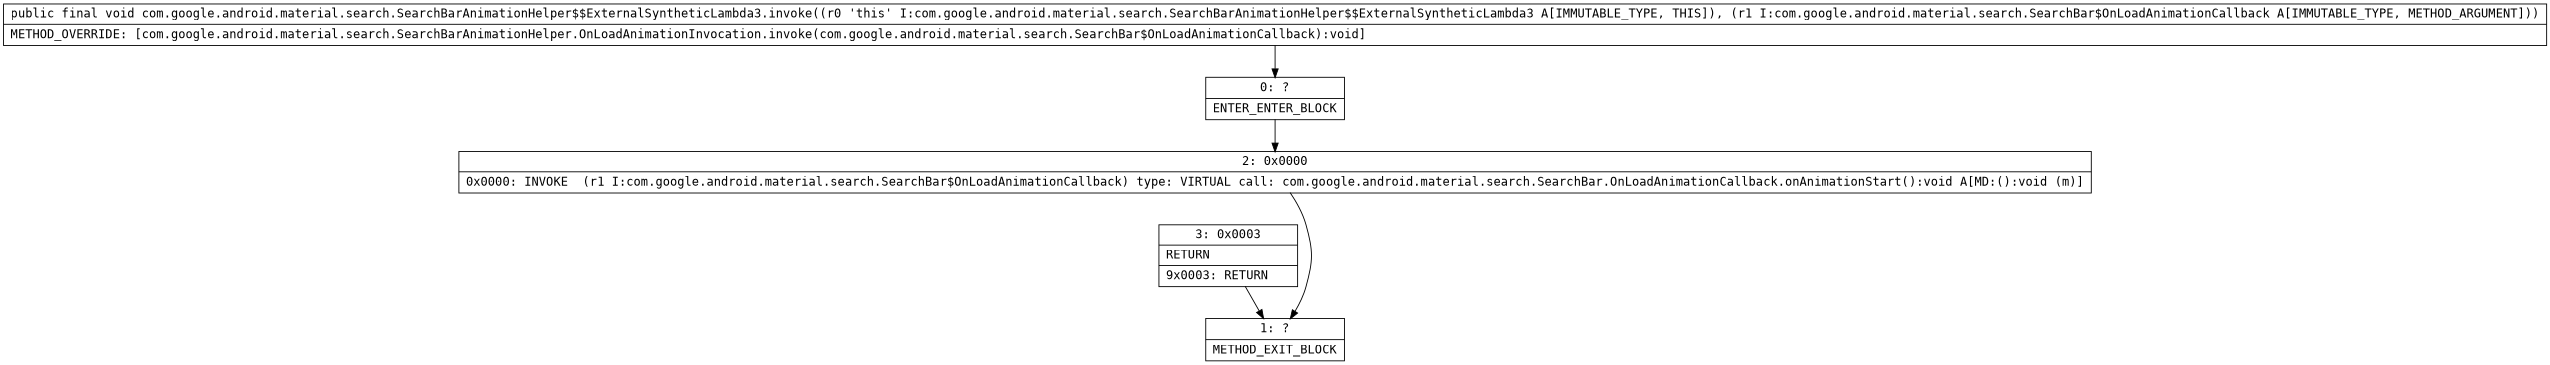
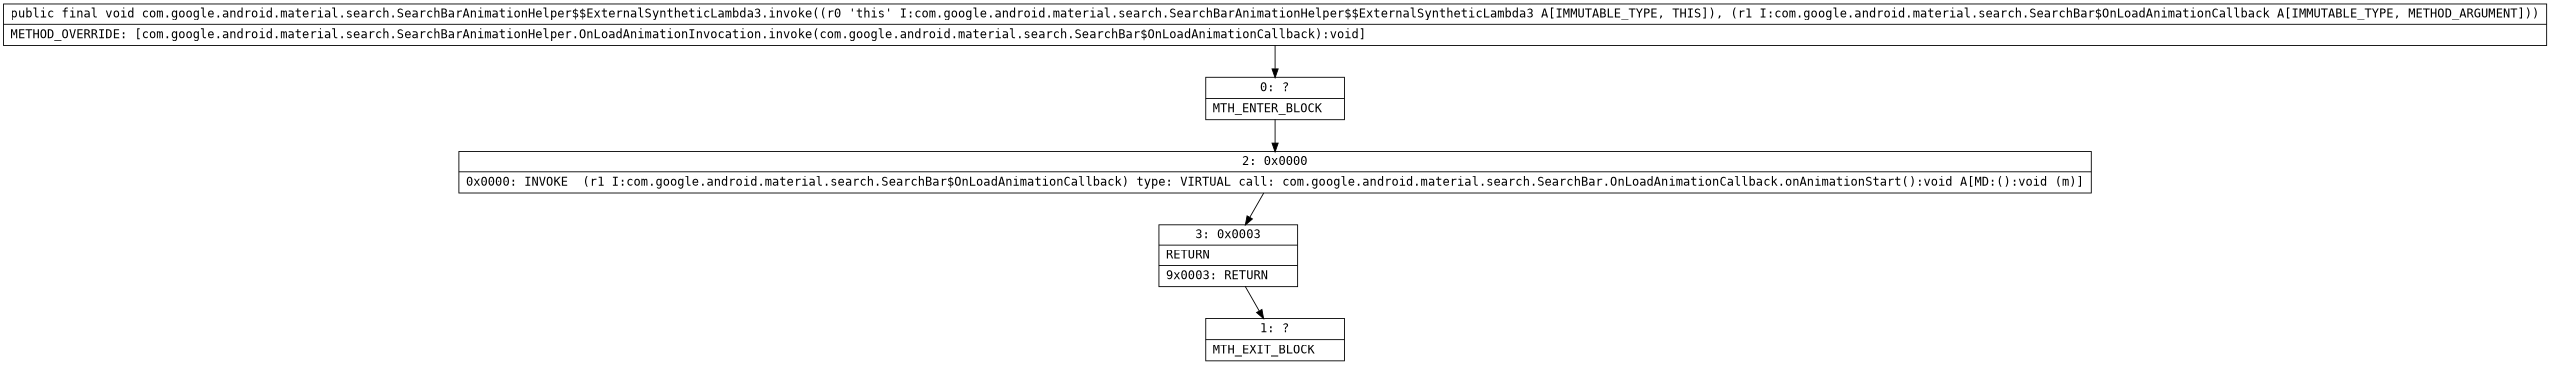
(1275, 109) -> (1268, 109)
(1311, 251) -> (1257, 205)
(1275, 350) -> (1264, 350)
